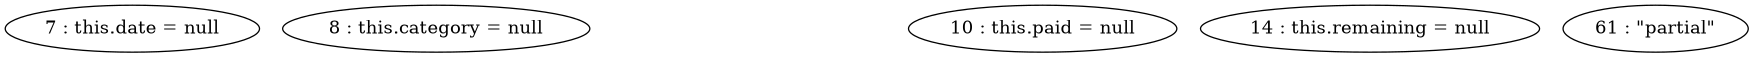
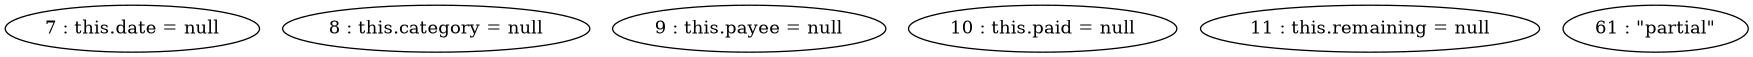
none -> (749, 29)
(1370, 29) -> (1370, 29)
